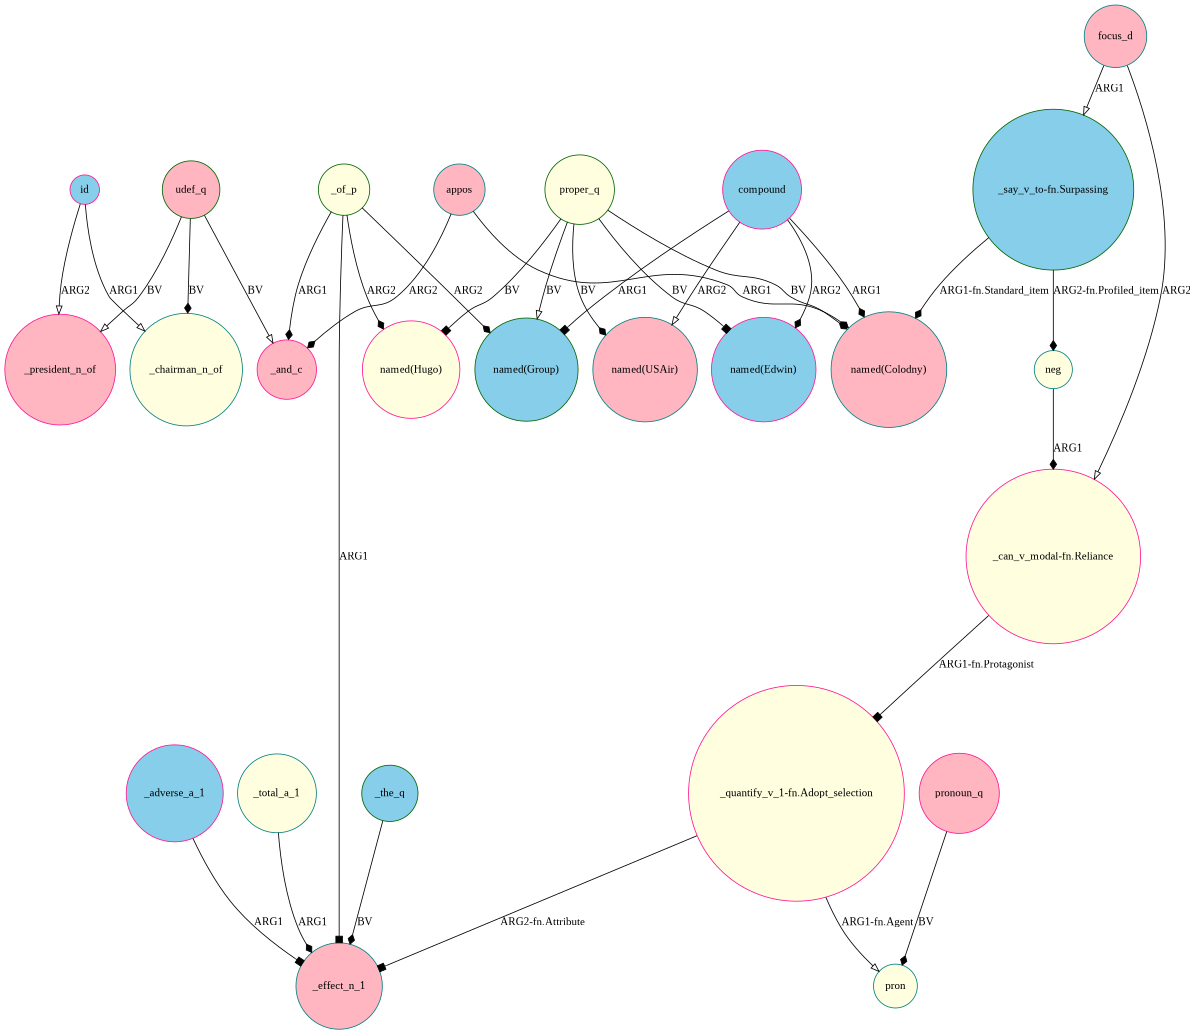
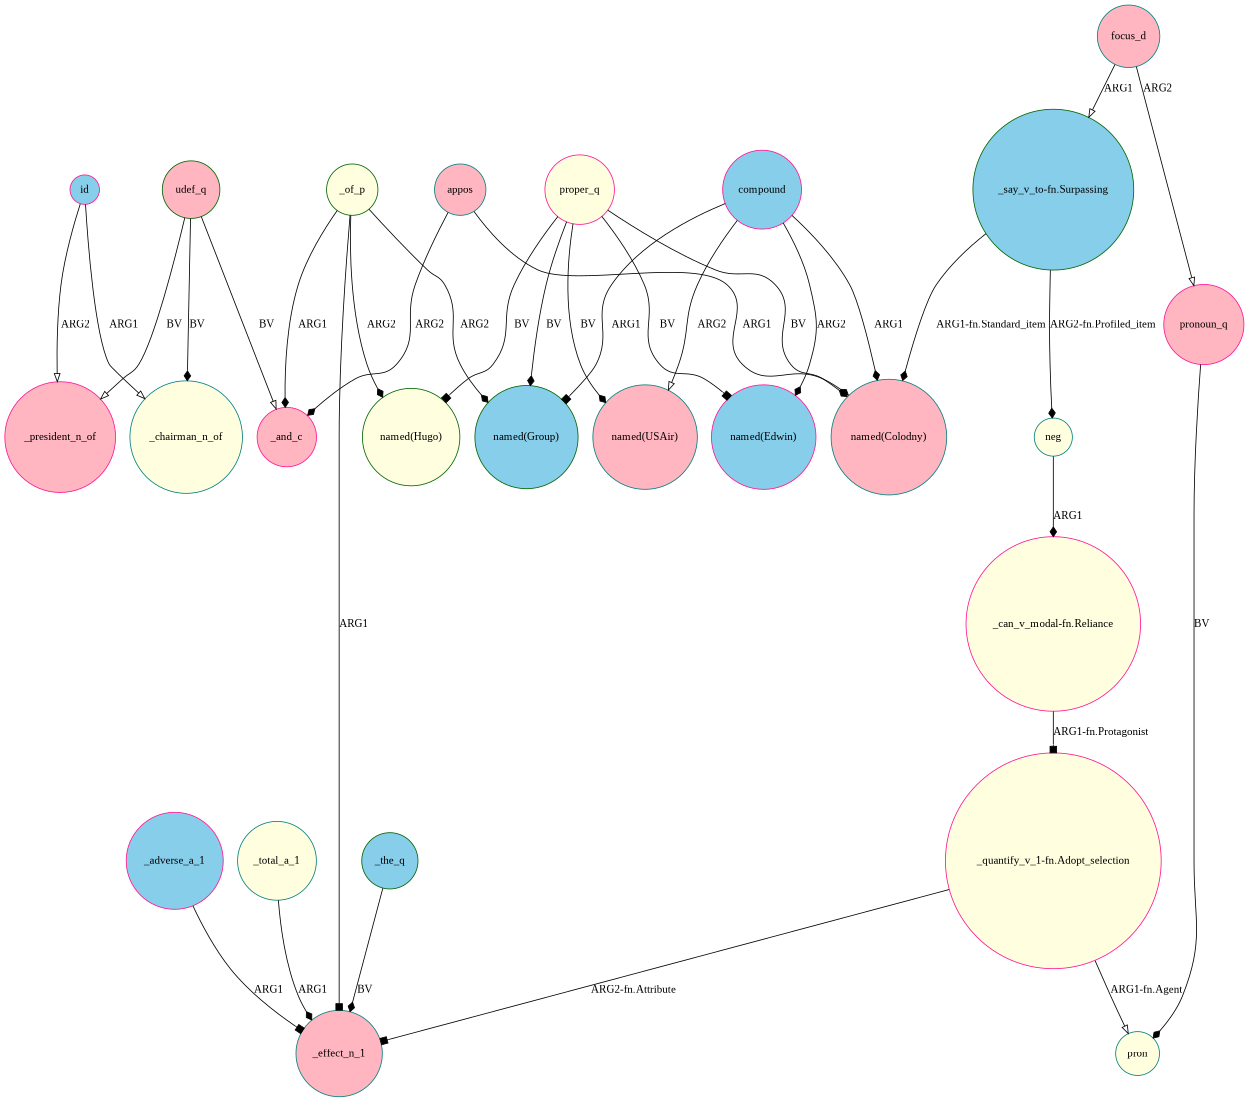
(580, 190) -> (580, 190)
(552, 266) -> (543, 297)
(1164, 272) -> (1164, 172)
(411, 370) -> (411, 437)
